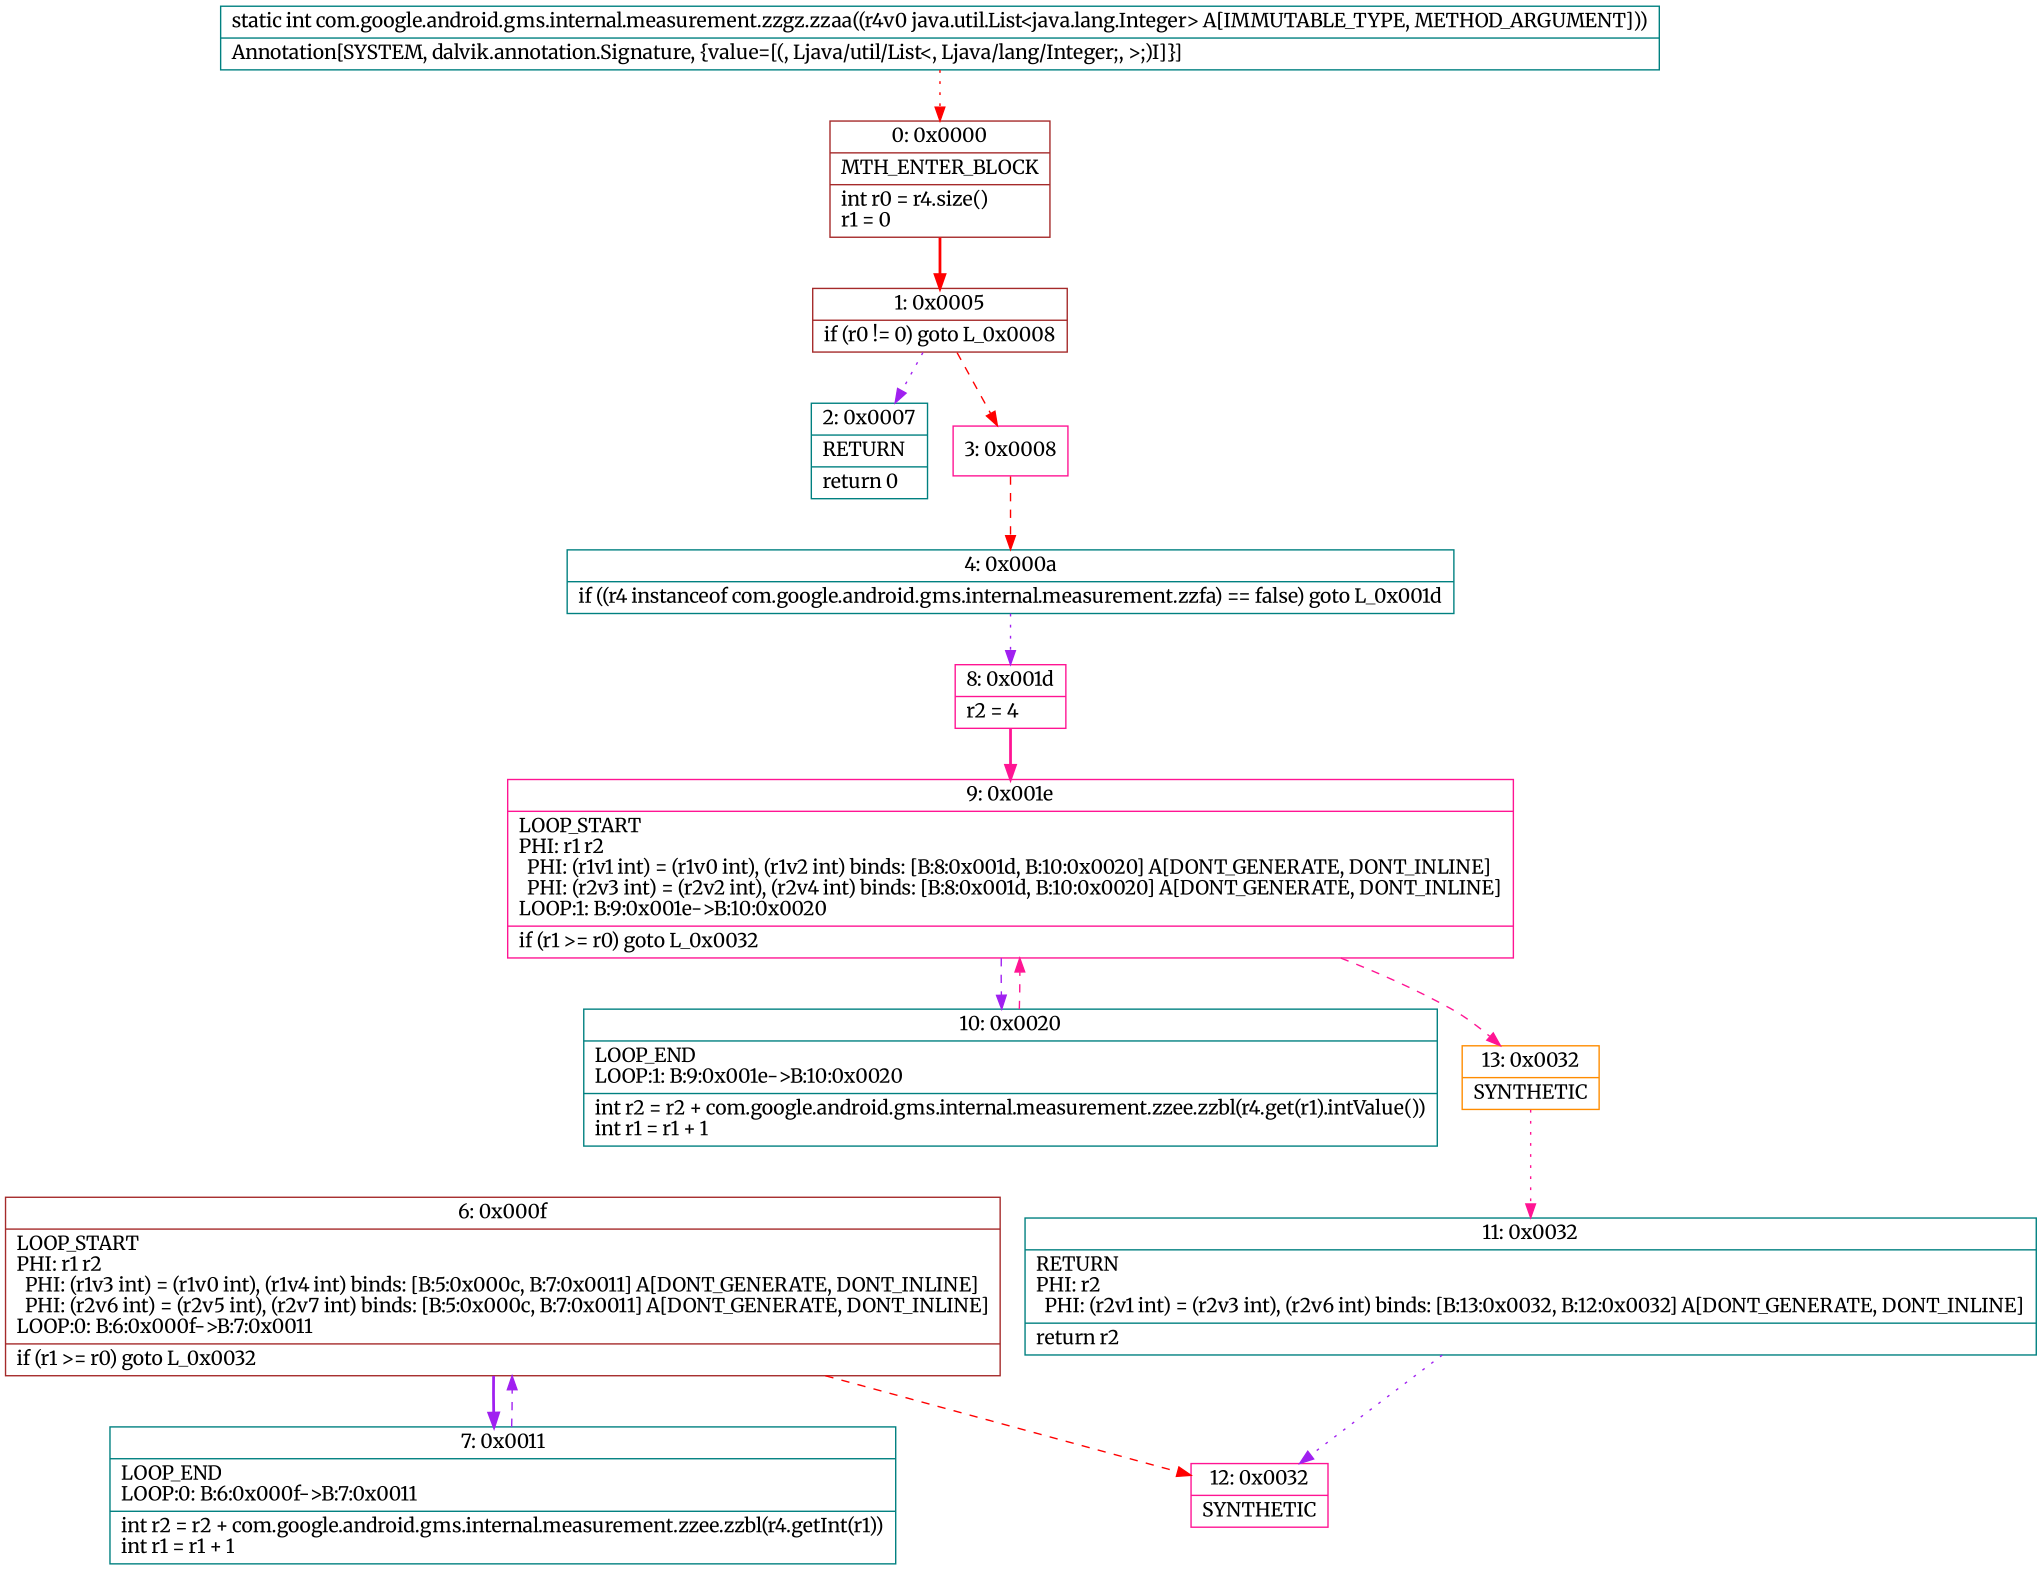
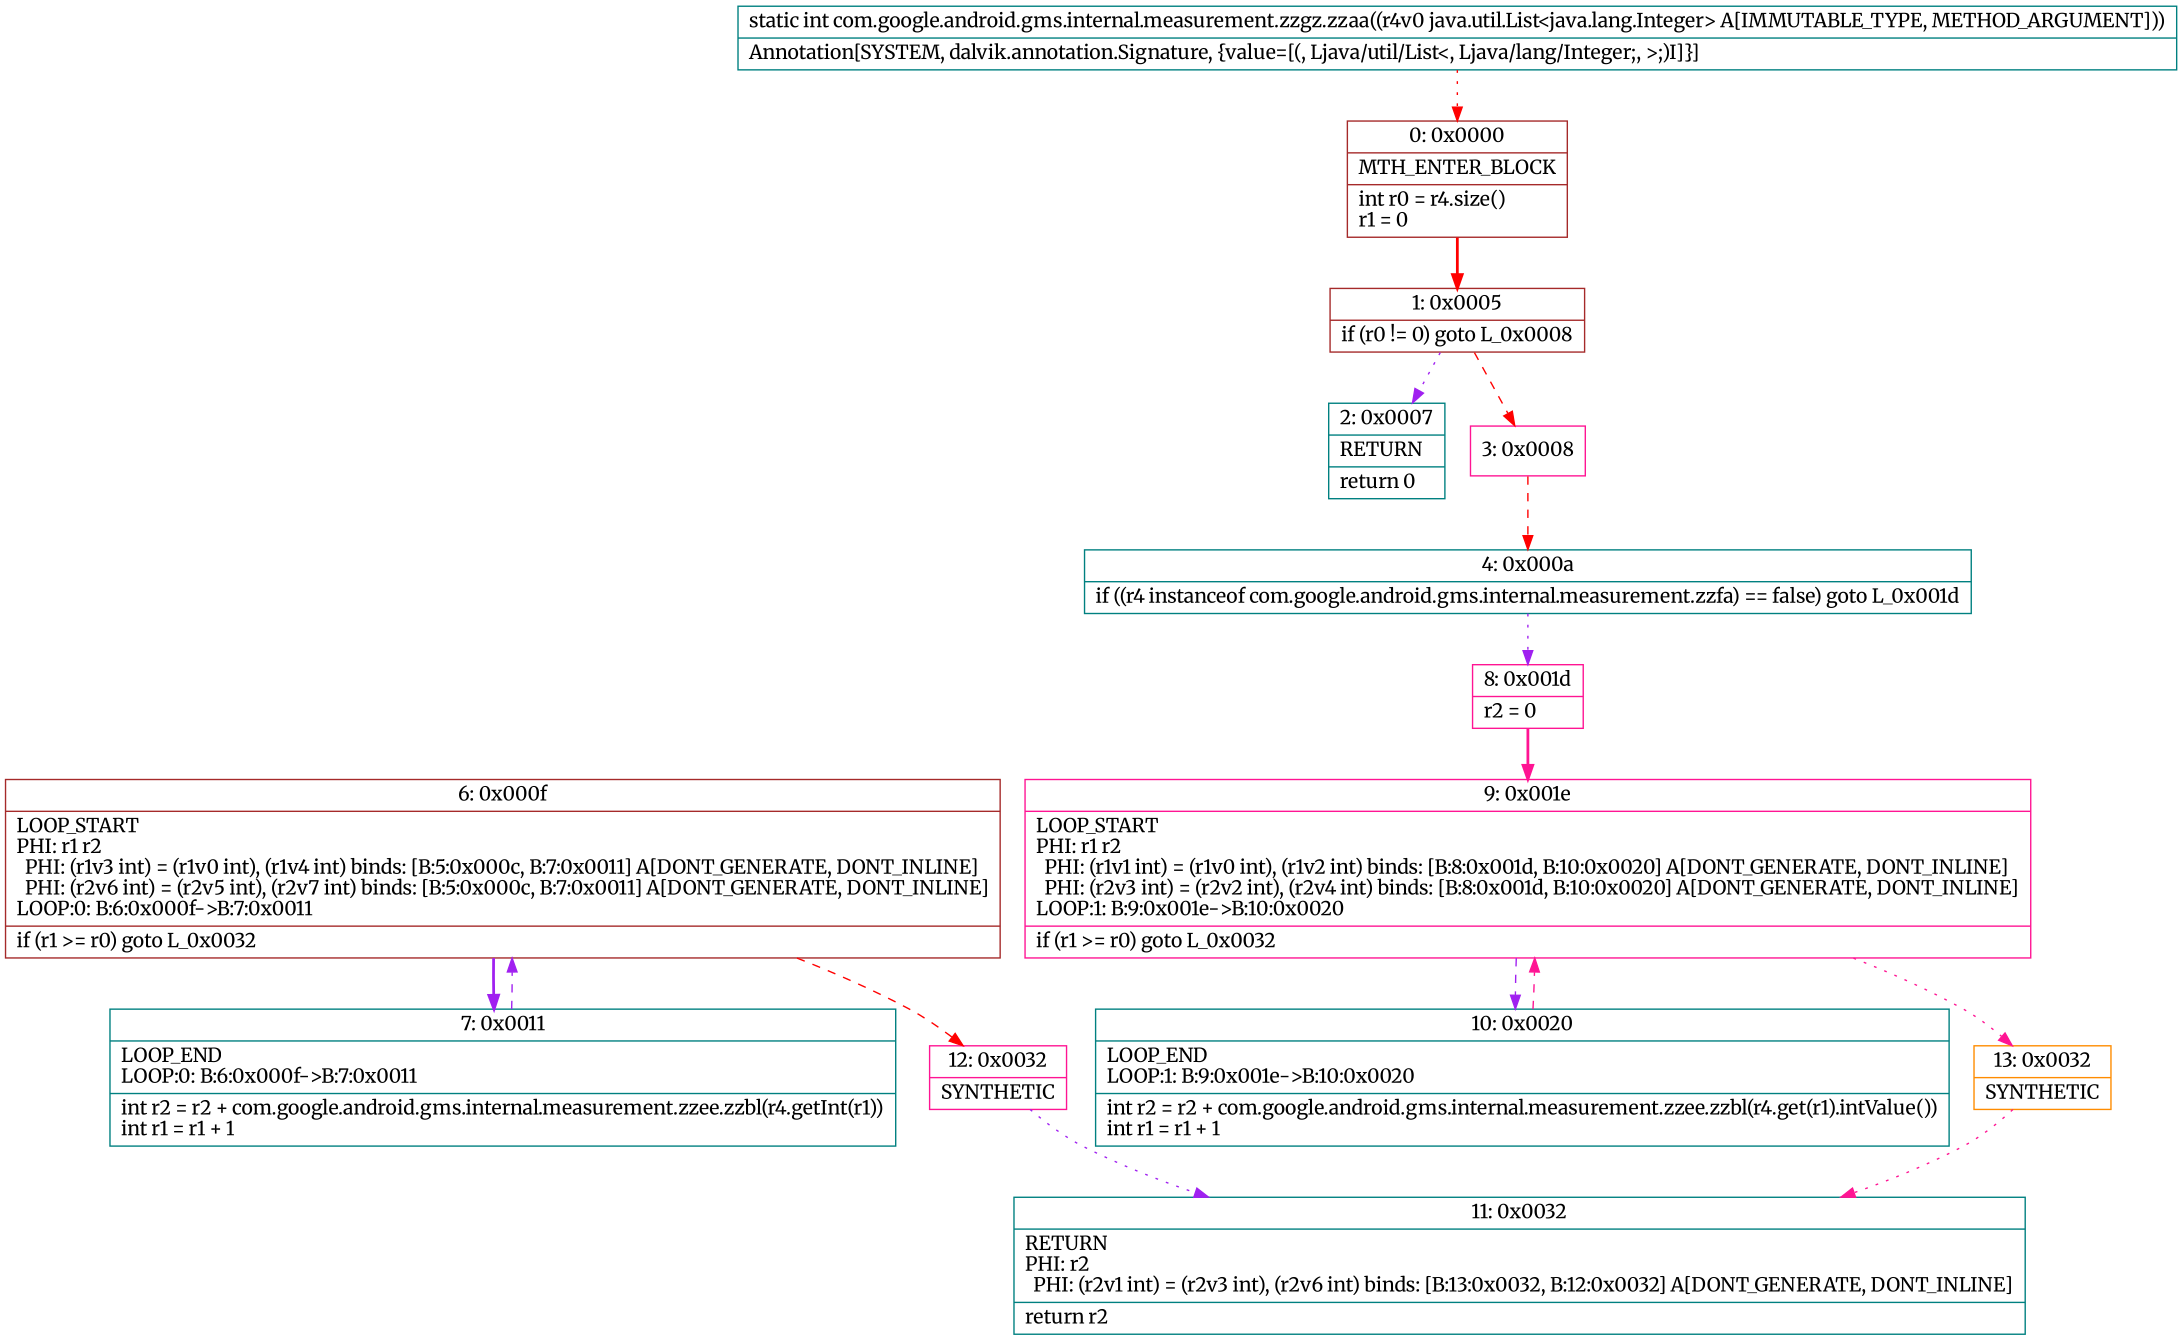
(993, 712) -> (1511, 712)
(1418, 992) -> (1931, 992)
(1376, 1405) -> (1108, 1159)
